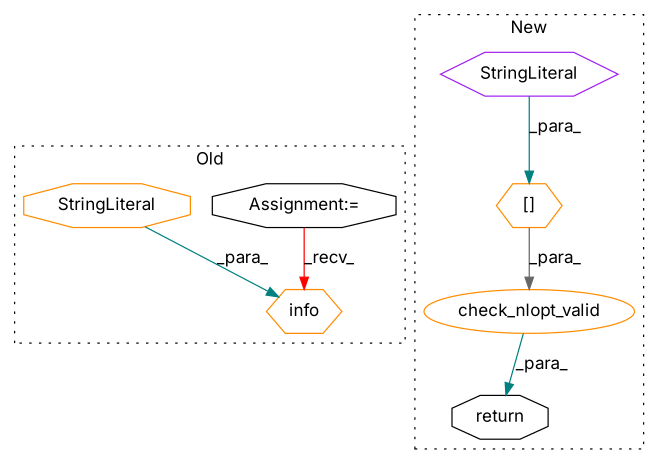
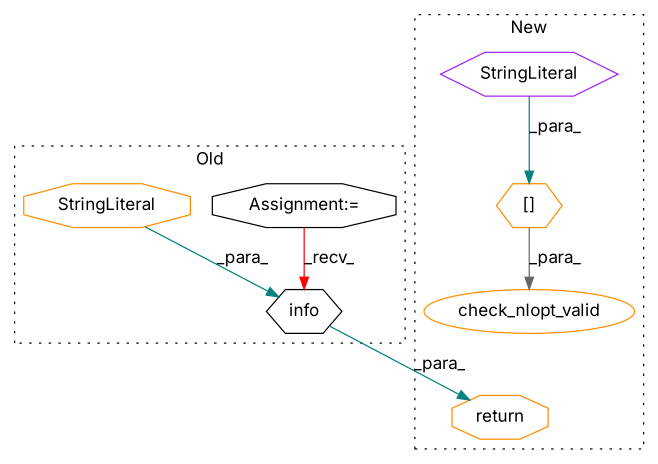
(304, 311) -> (304, 311)
(516, 359) -> (394, 360)
(500, 417) -> (500, 417)
